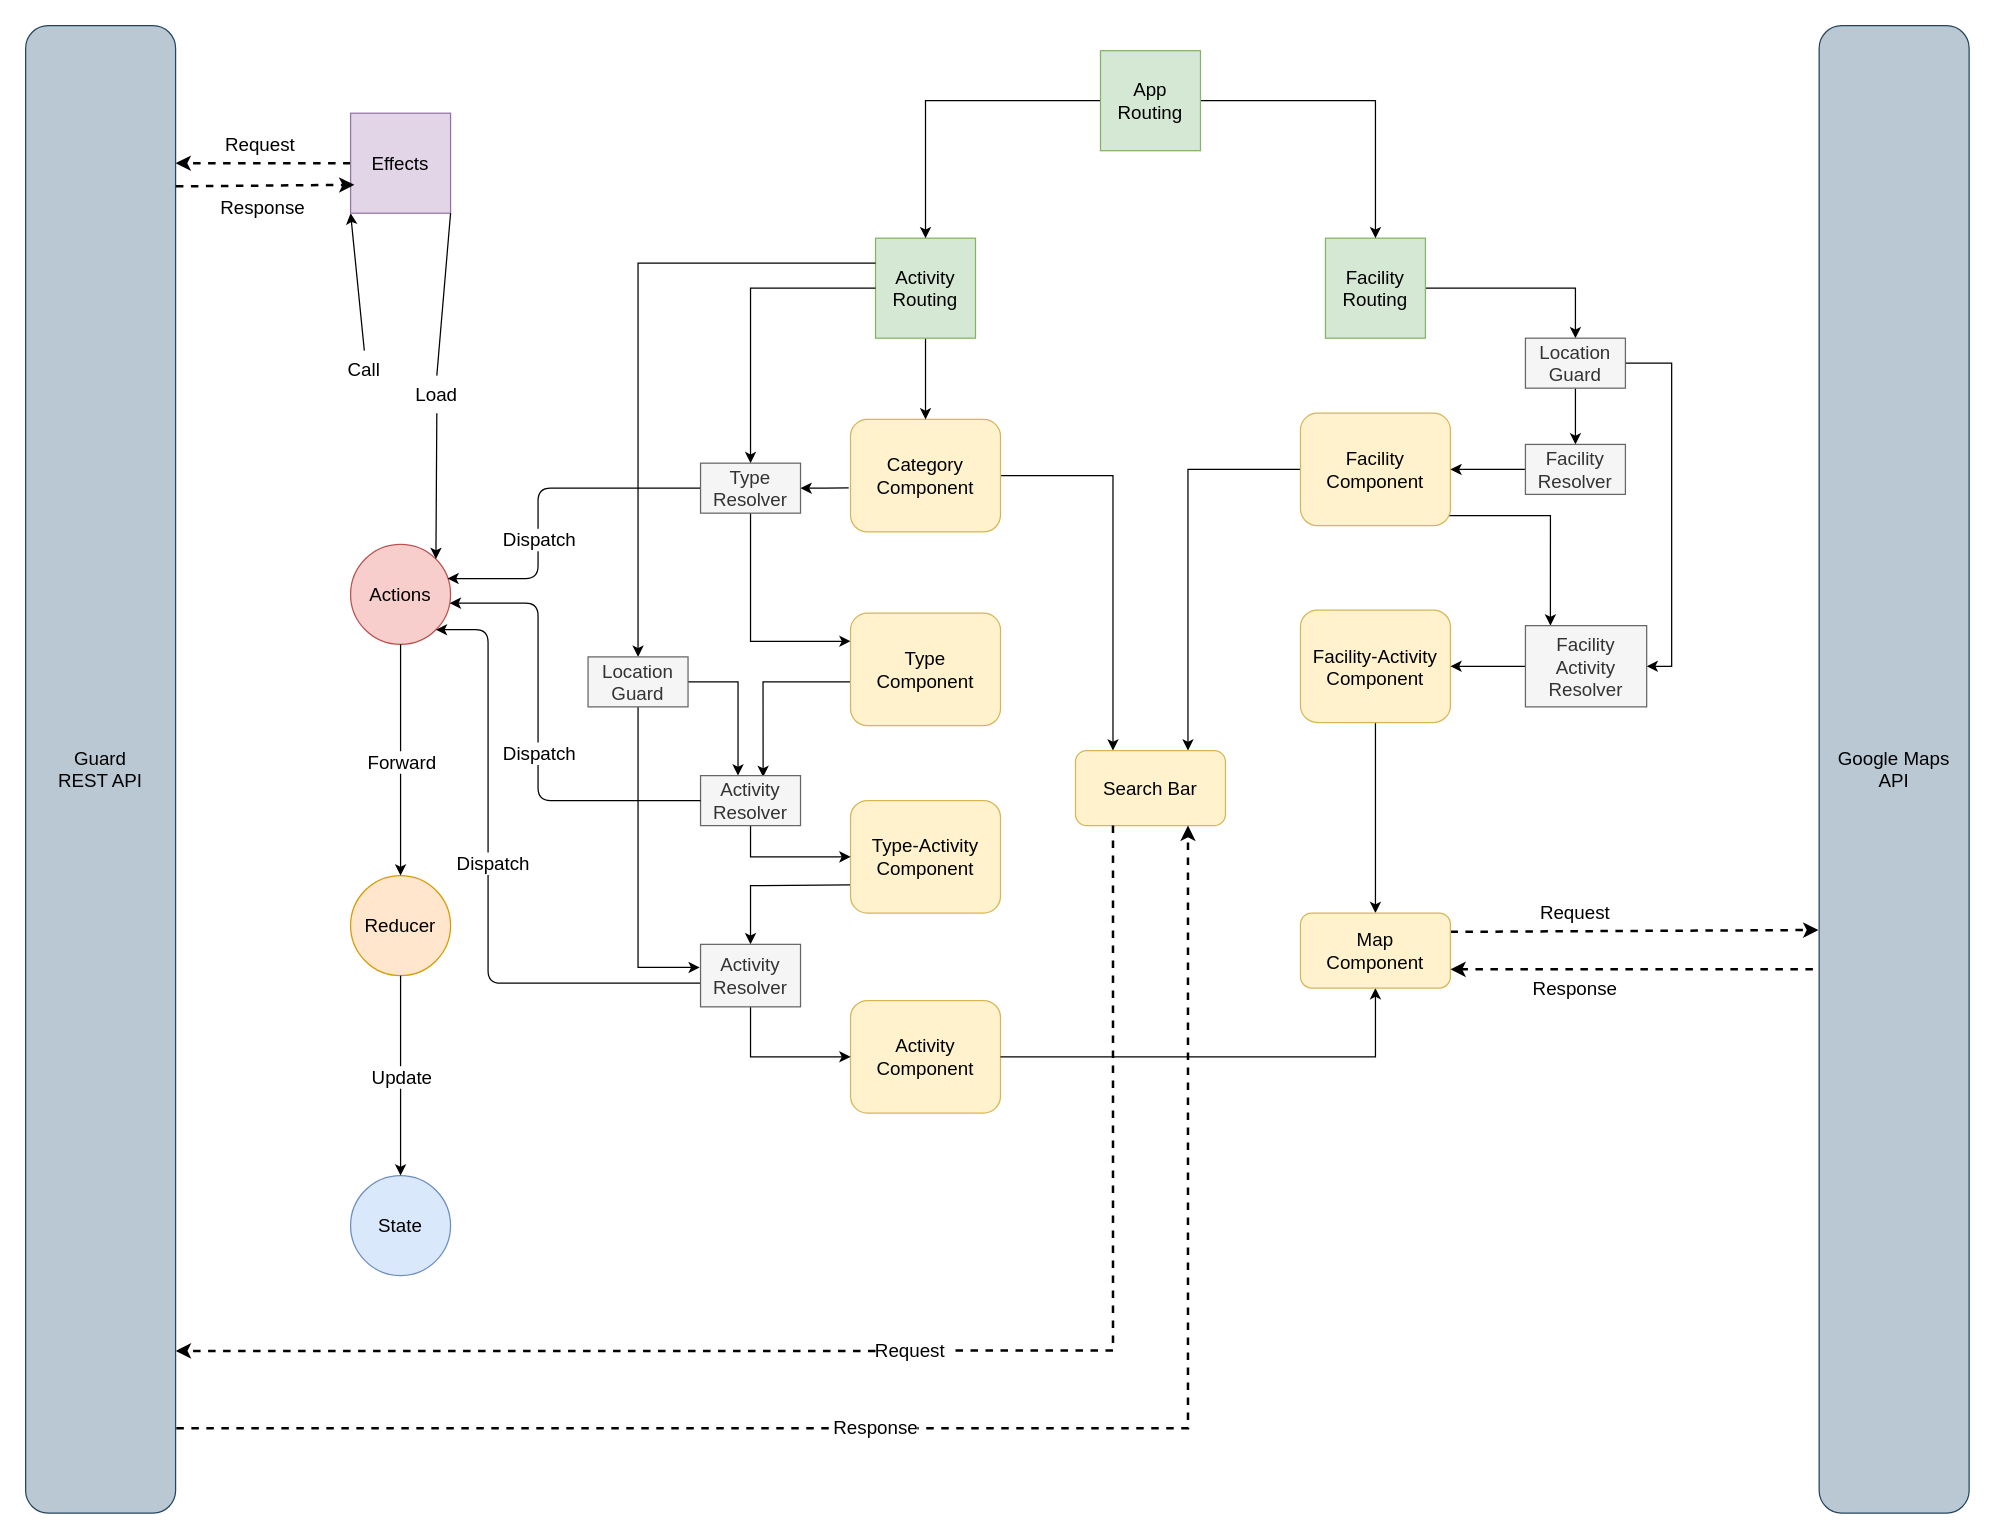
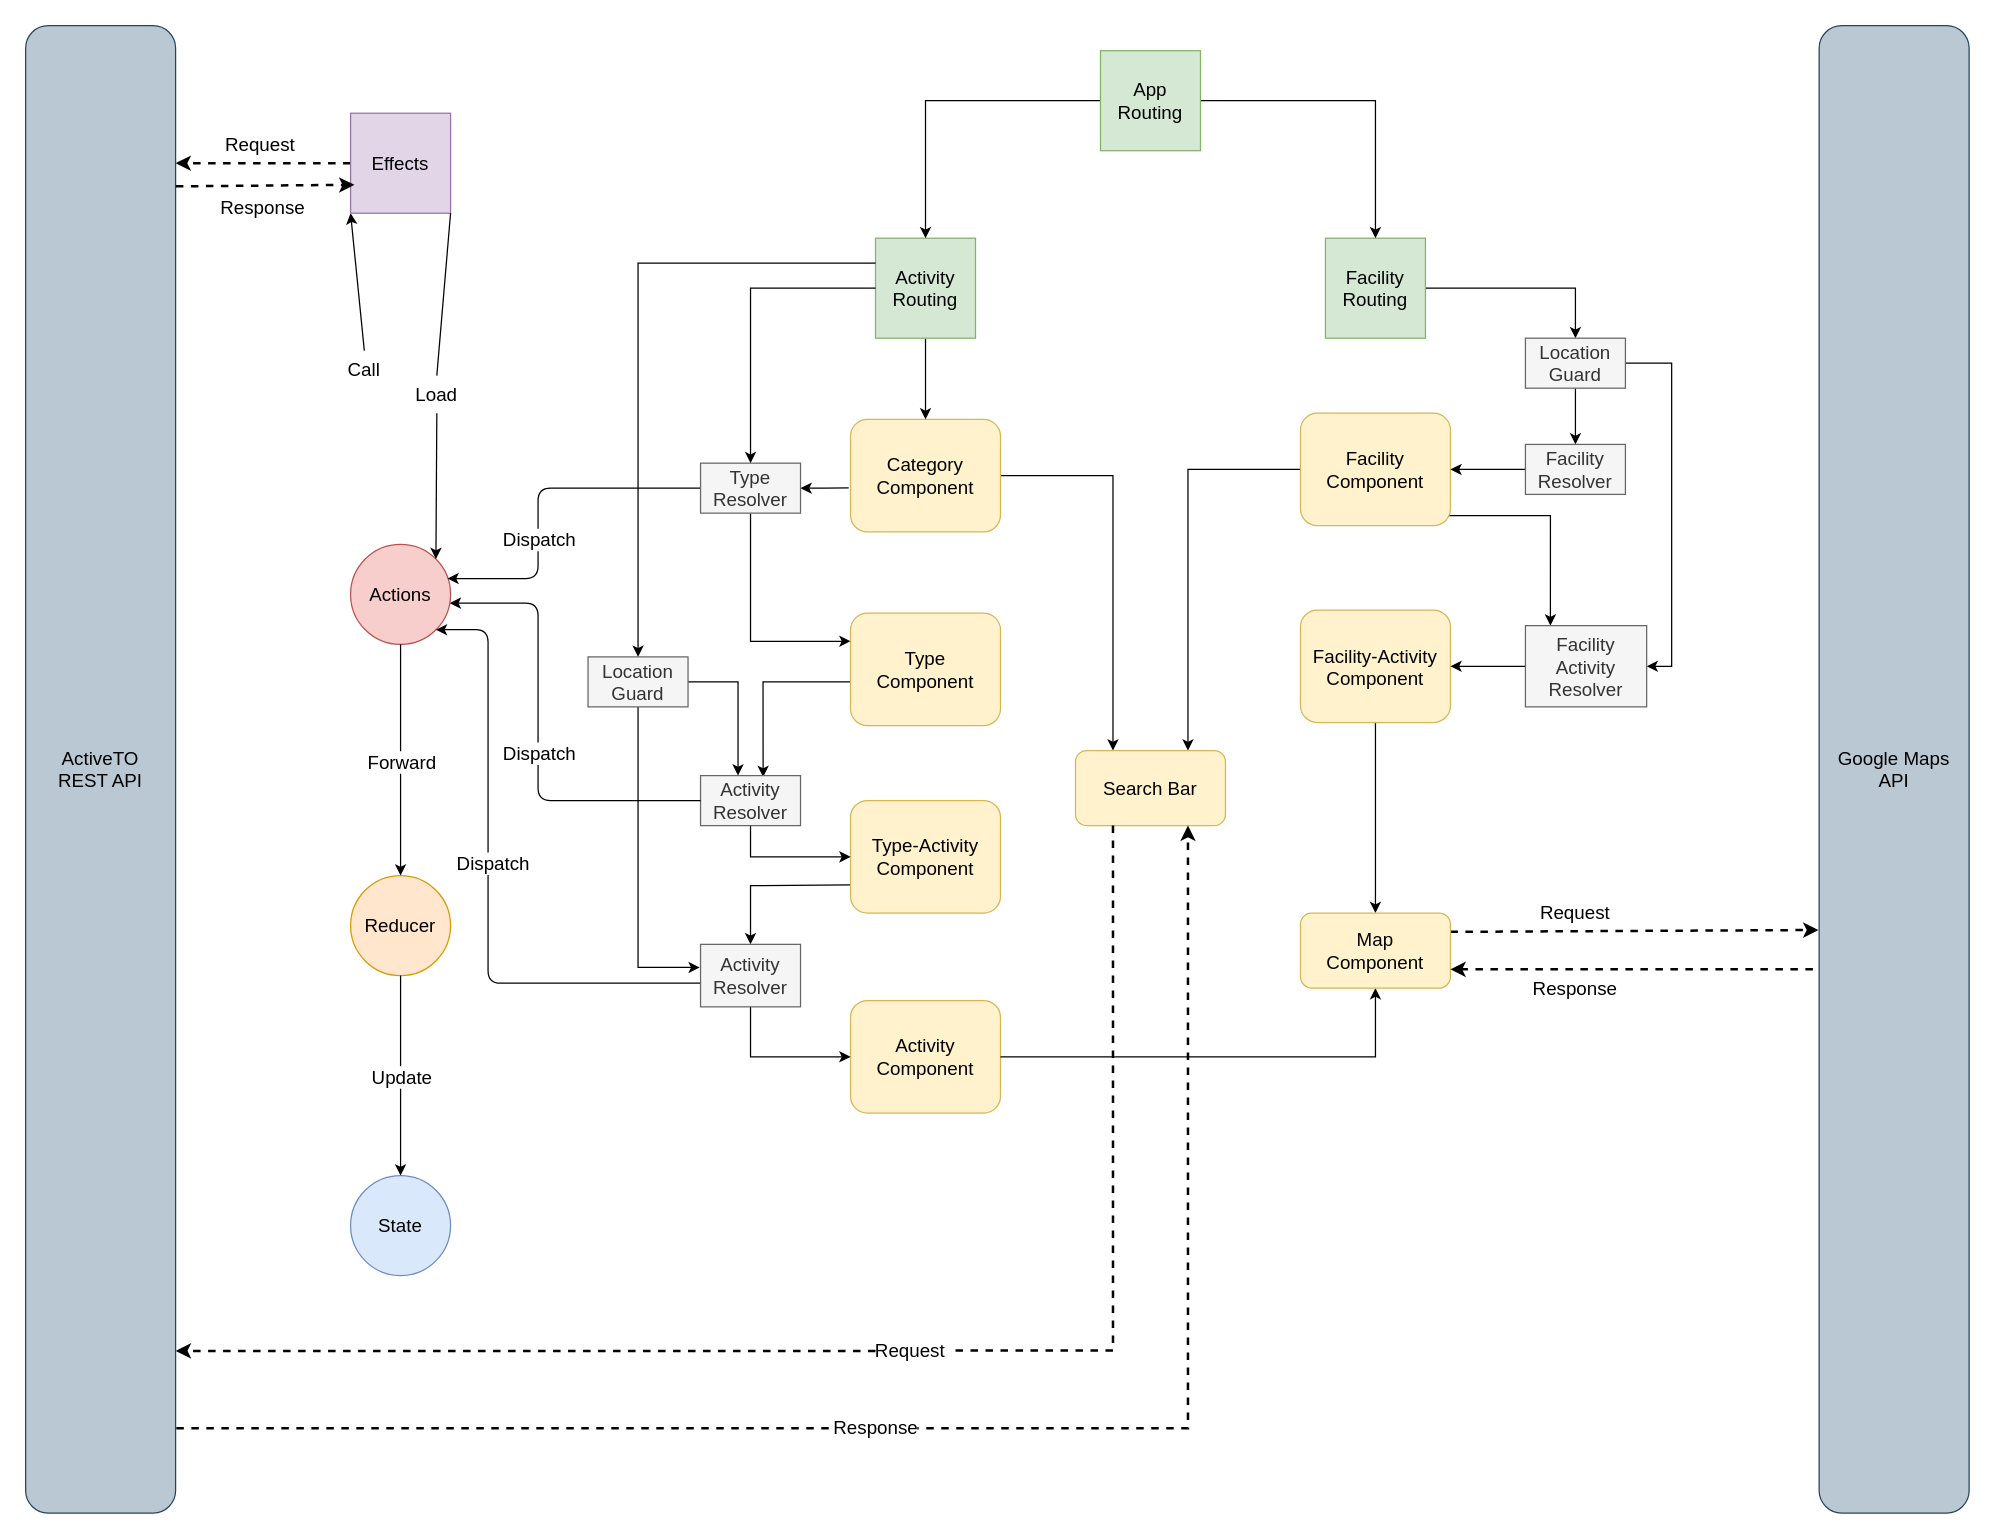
(101, 769) -> (101, 769)
